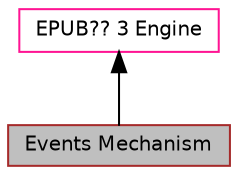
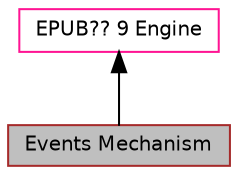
(119, 31) -> (119, 31)
